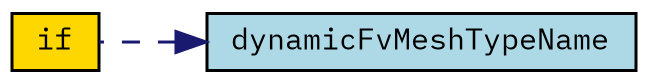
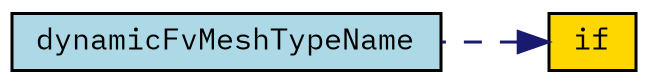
(138, 42) -> (480, 42)
